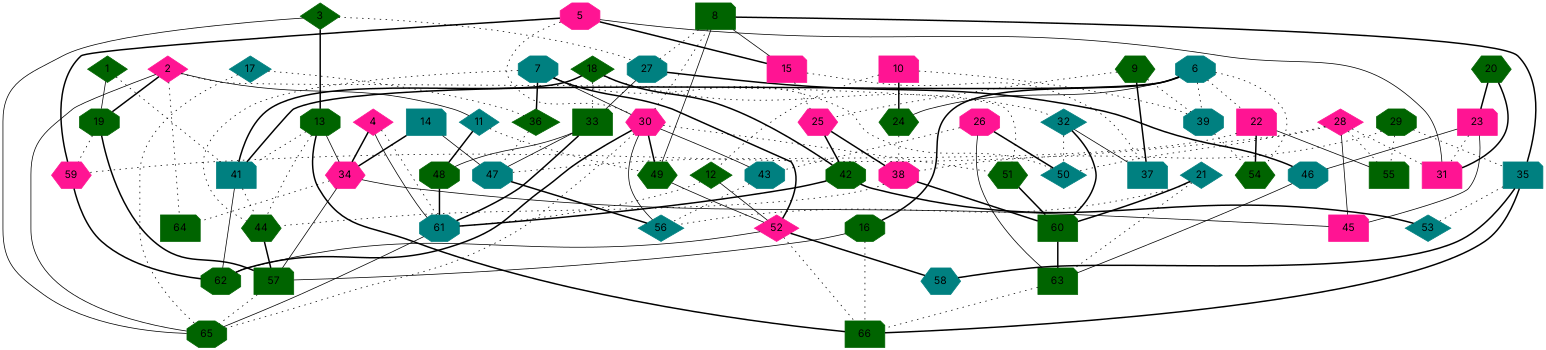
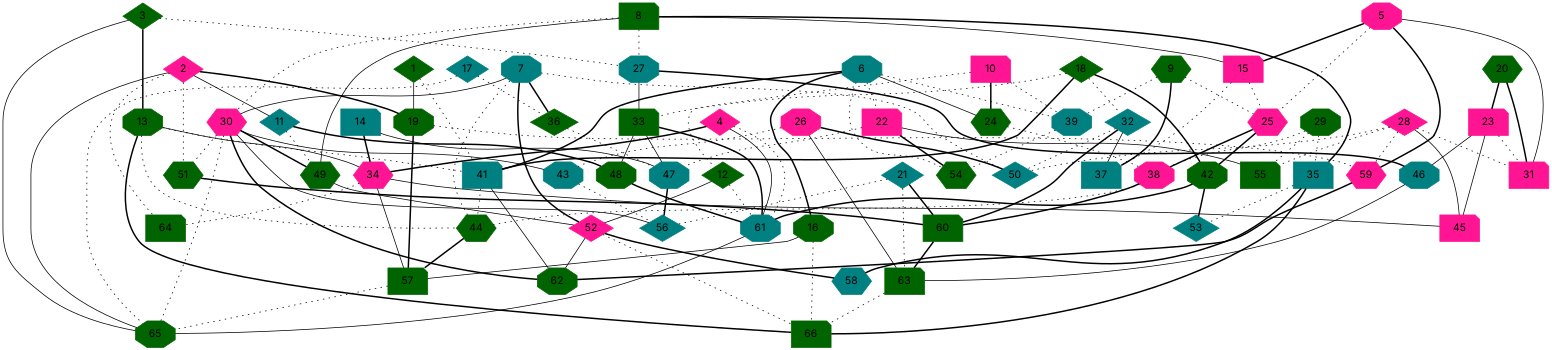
(526, 96) -> (1325, 69)
